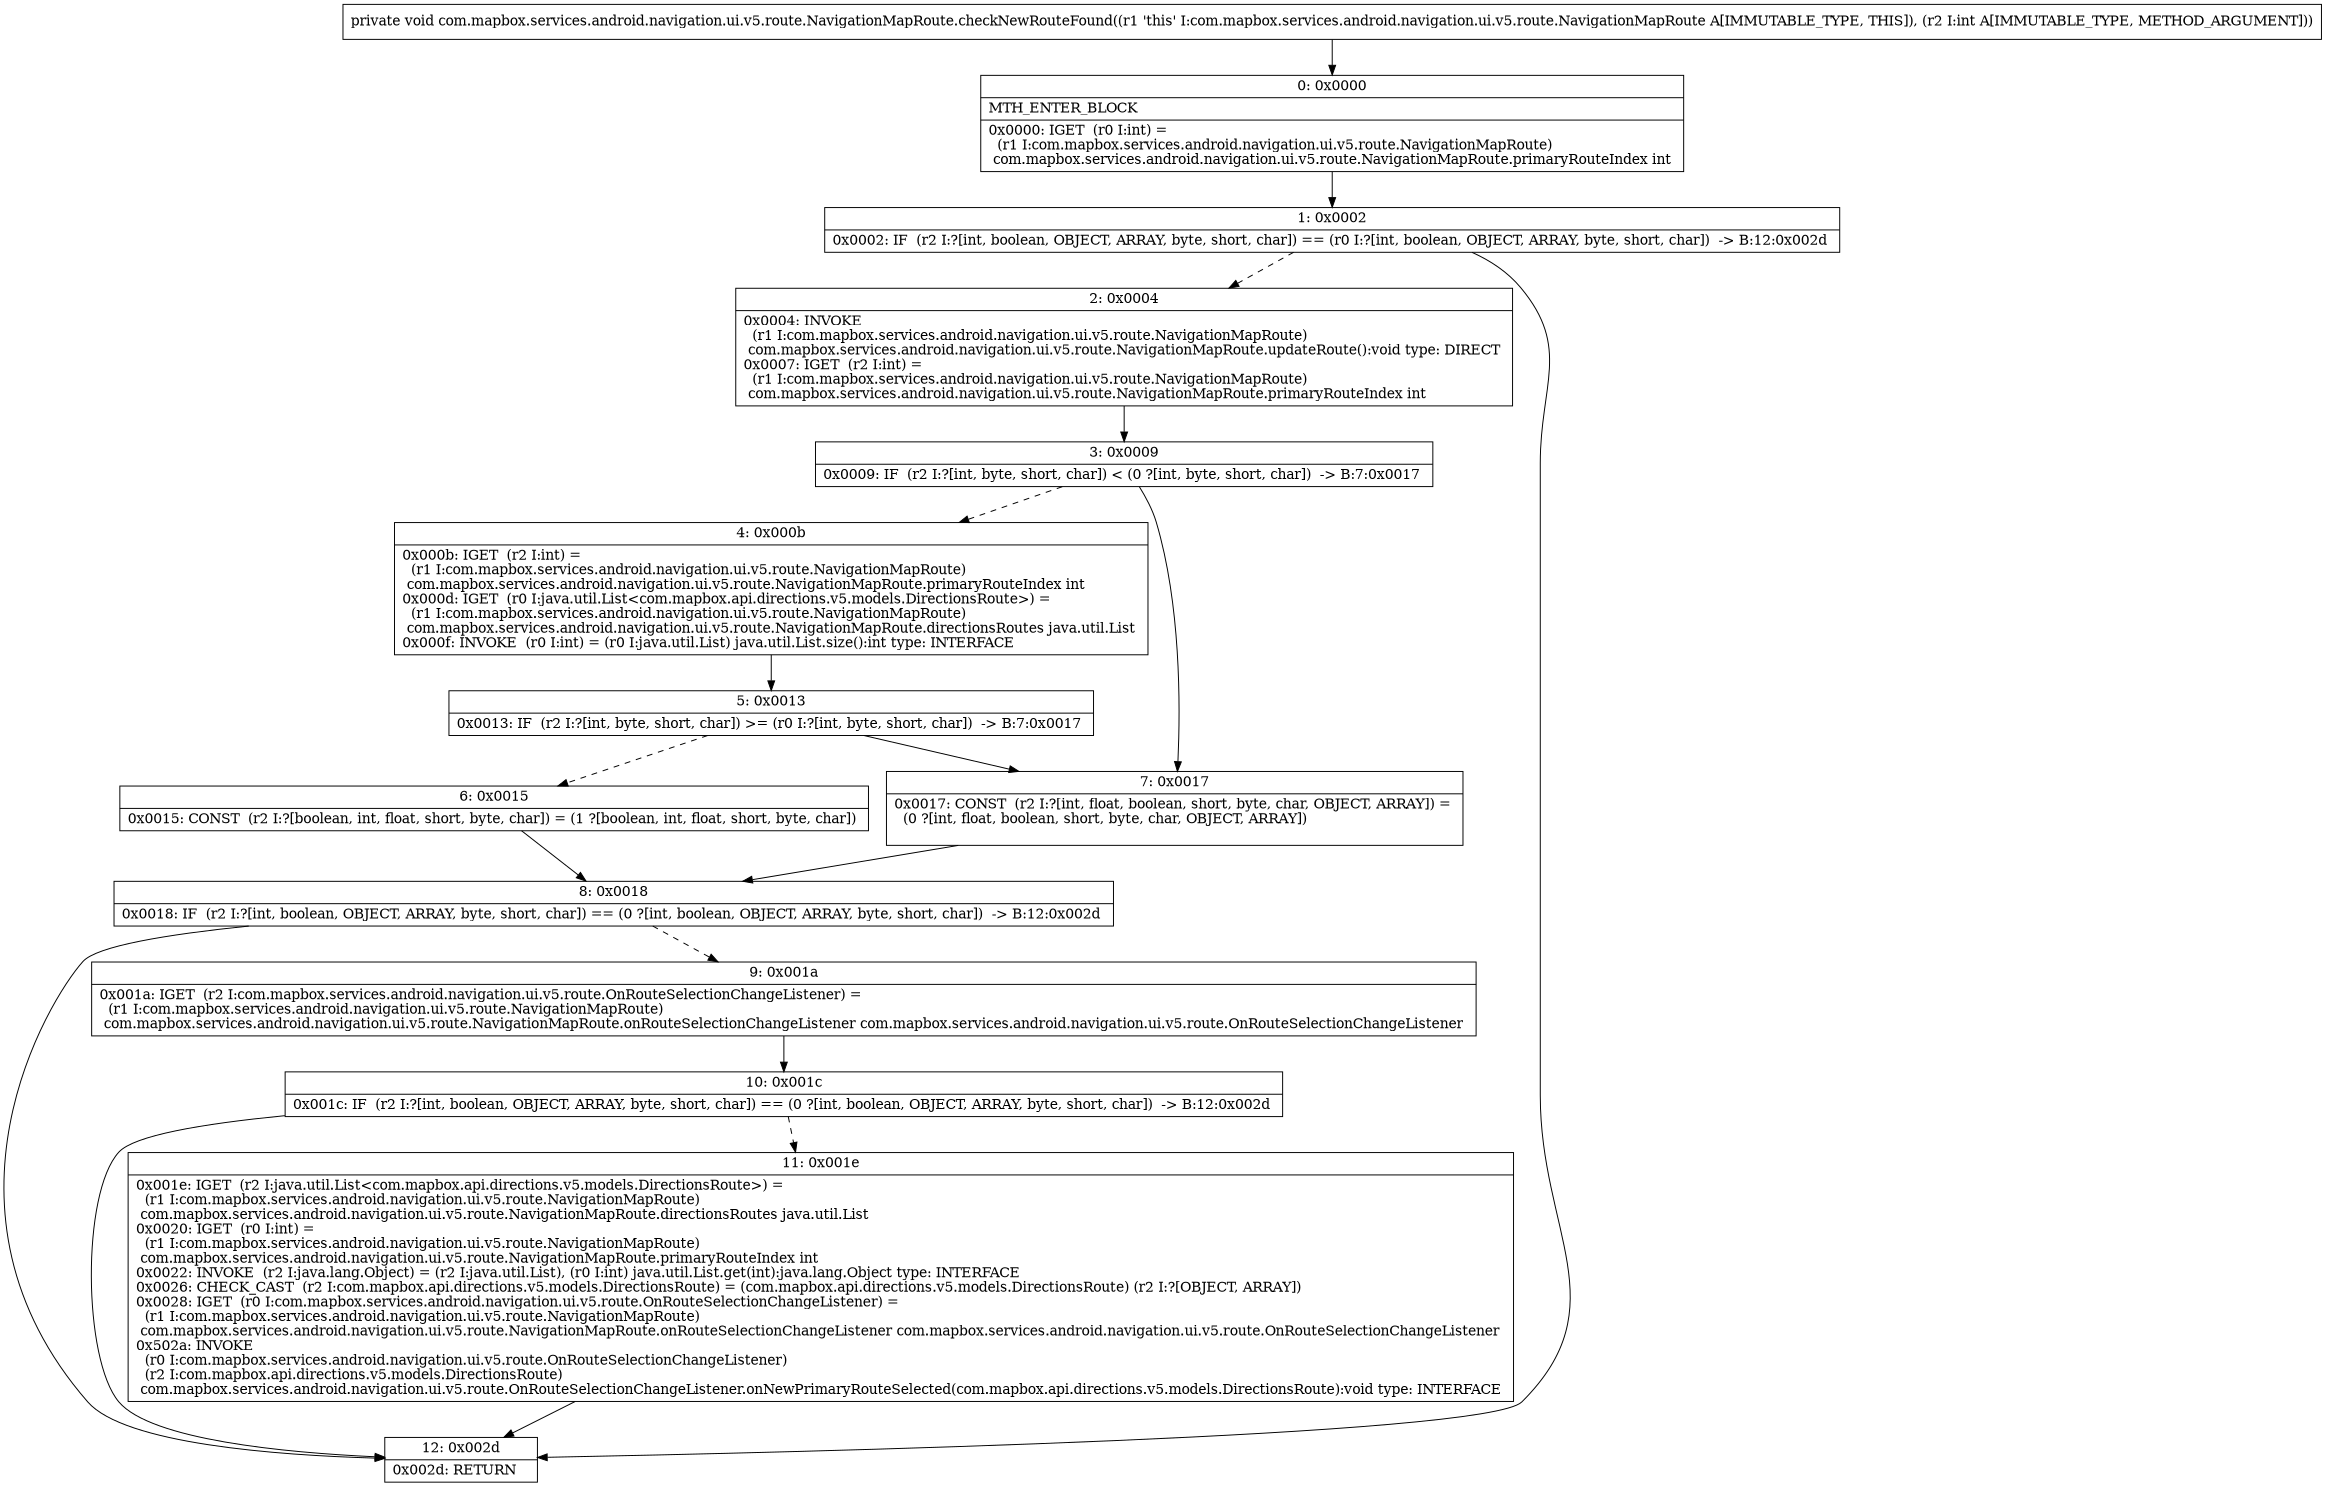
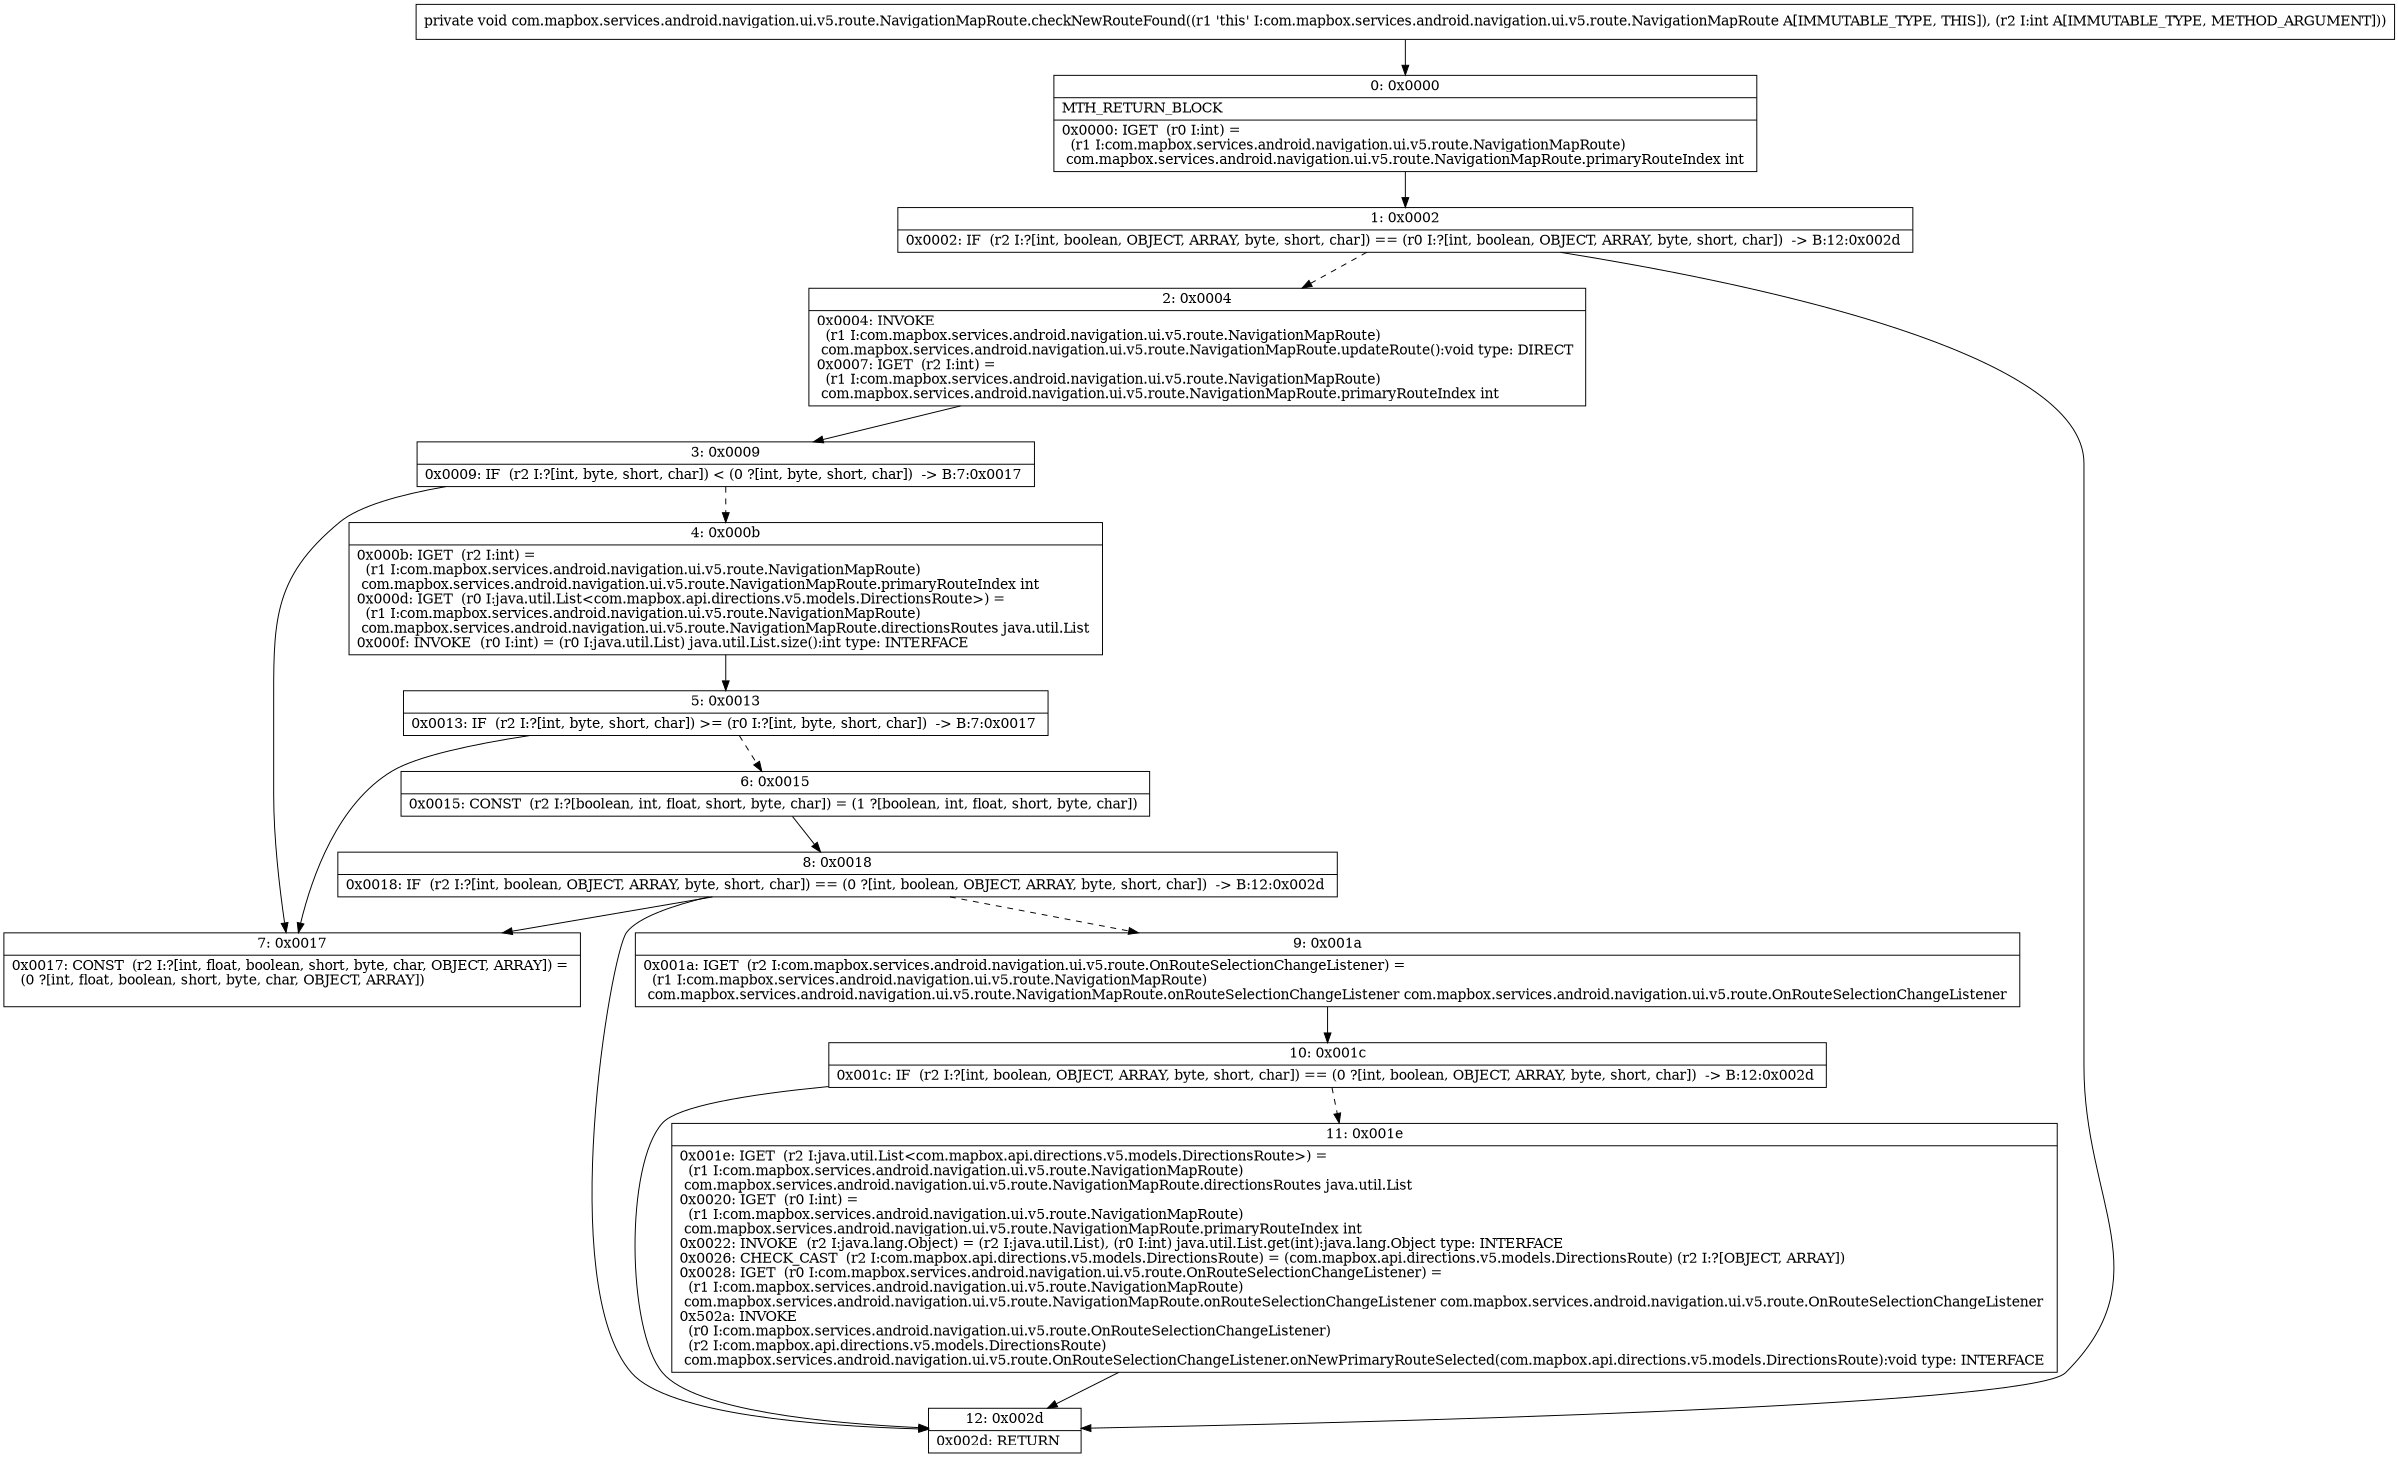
(1063, 108) -> (1142, 108)
(855, 863) -> (612, 914)
